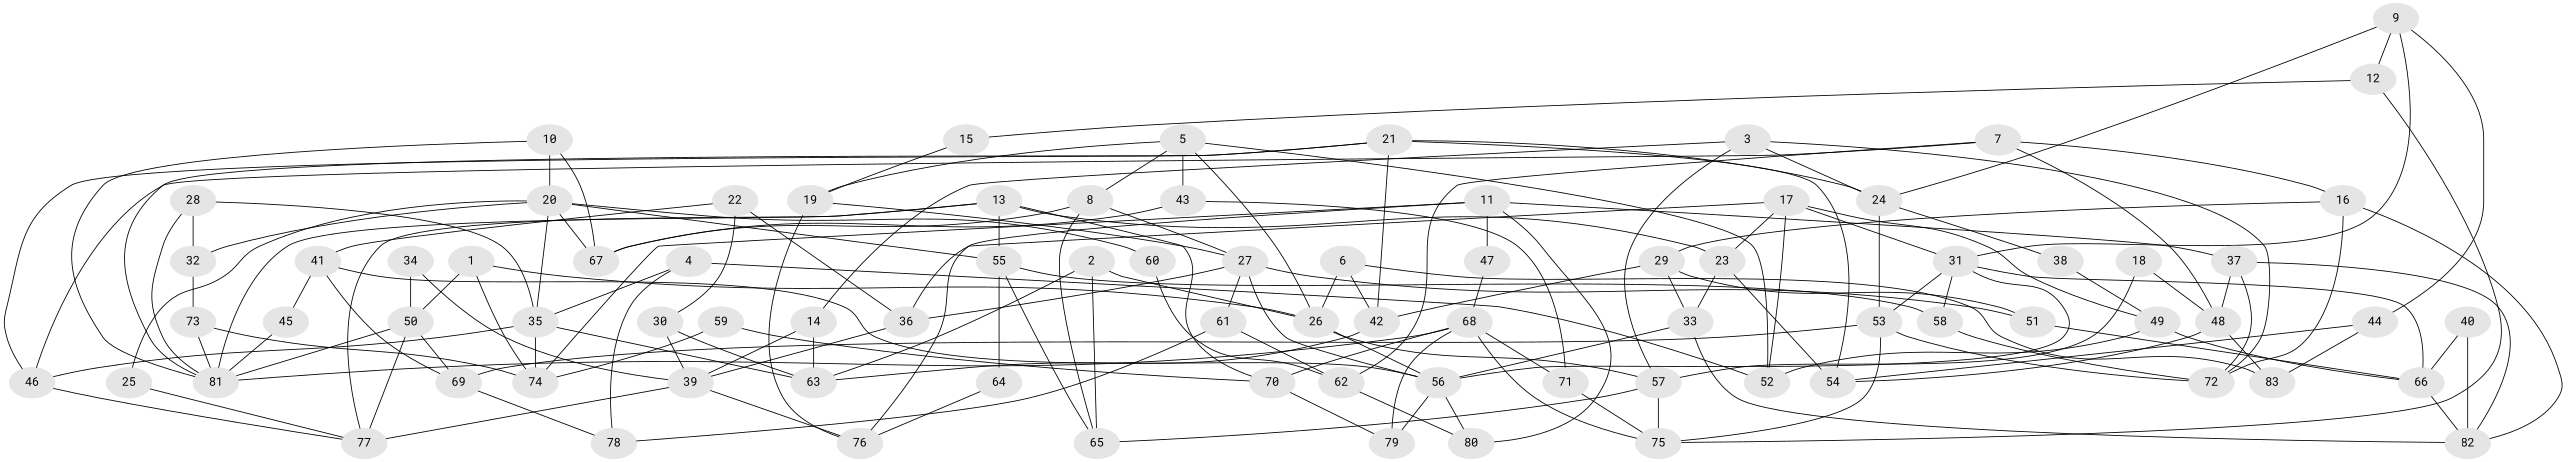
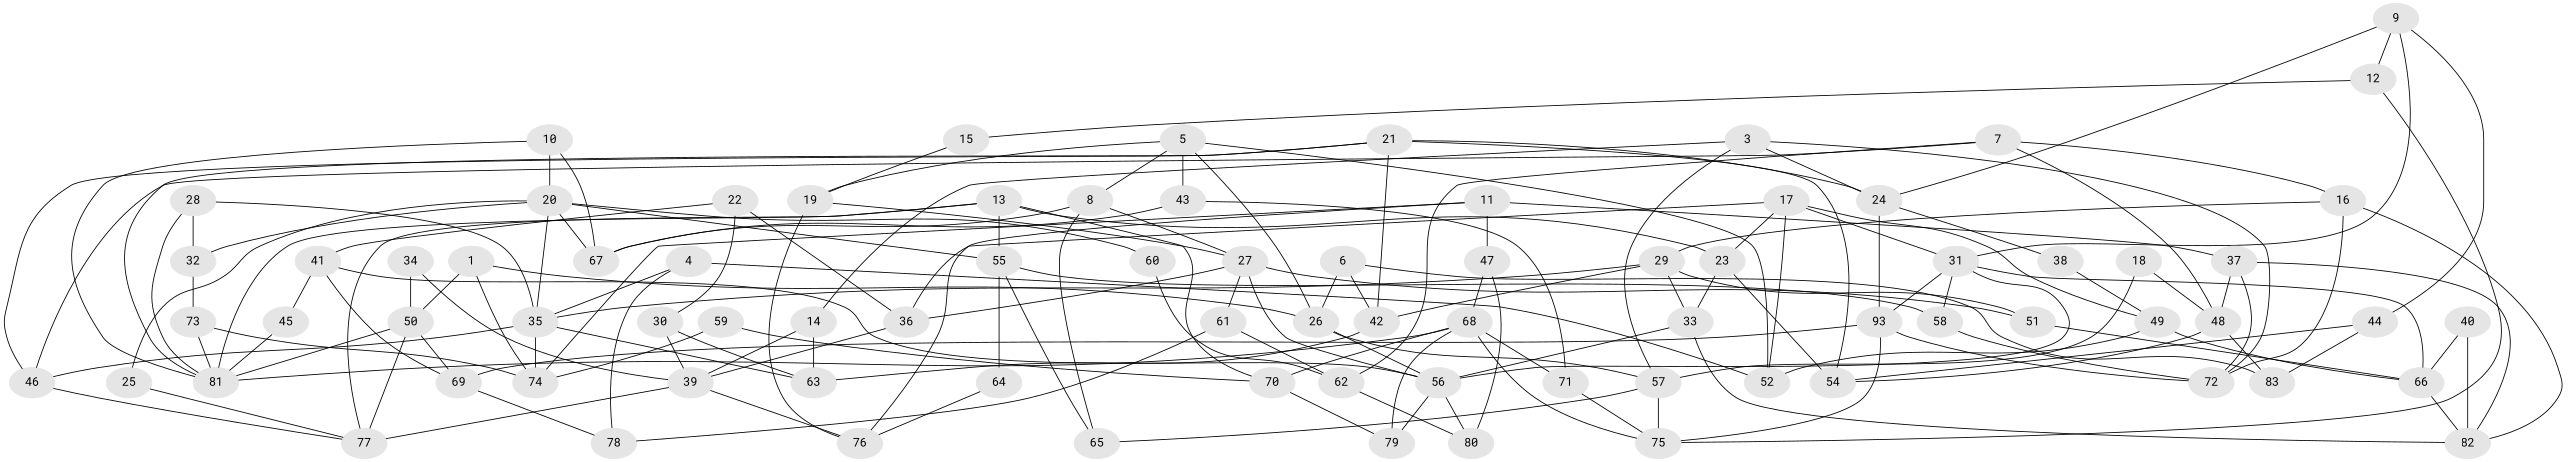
(1092, 261) -> none
none -> (1098, 288)
(1879, 322) -> (1879, 322)
(1610, 352) -> (1499, 350)
